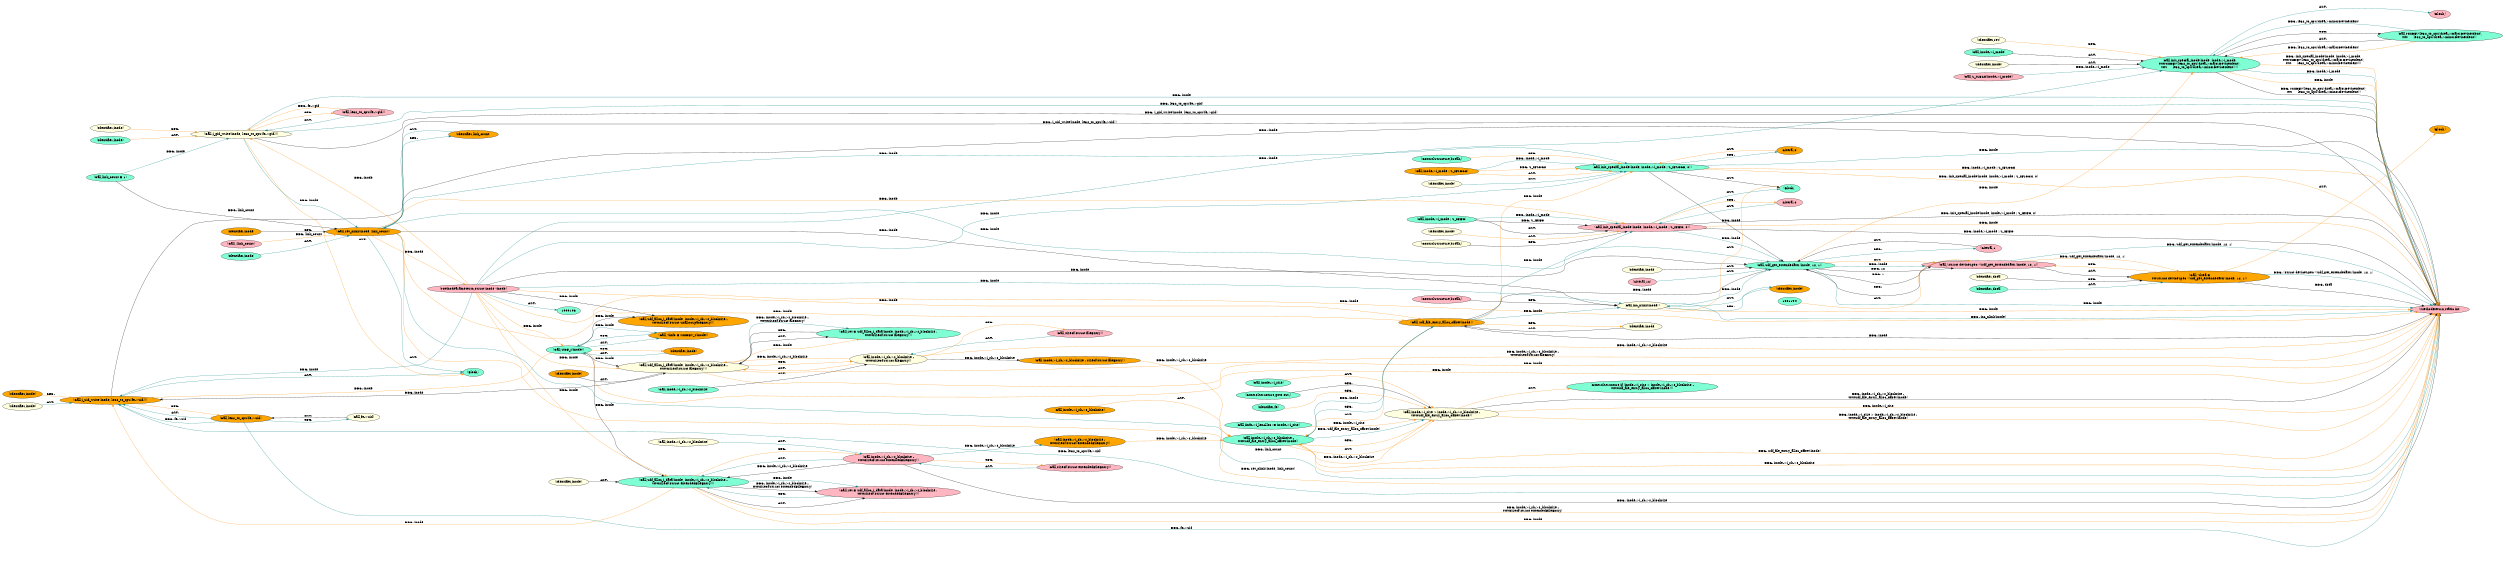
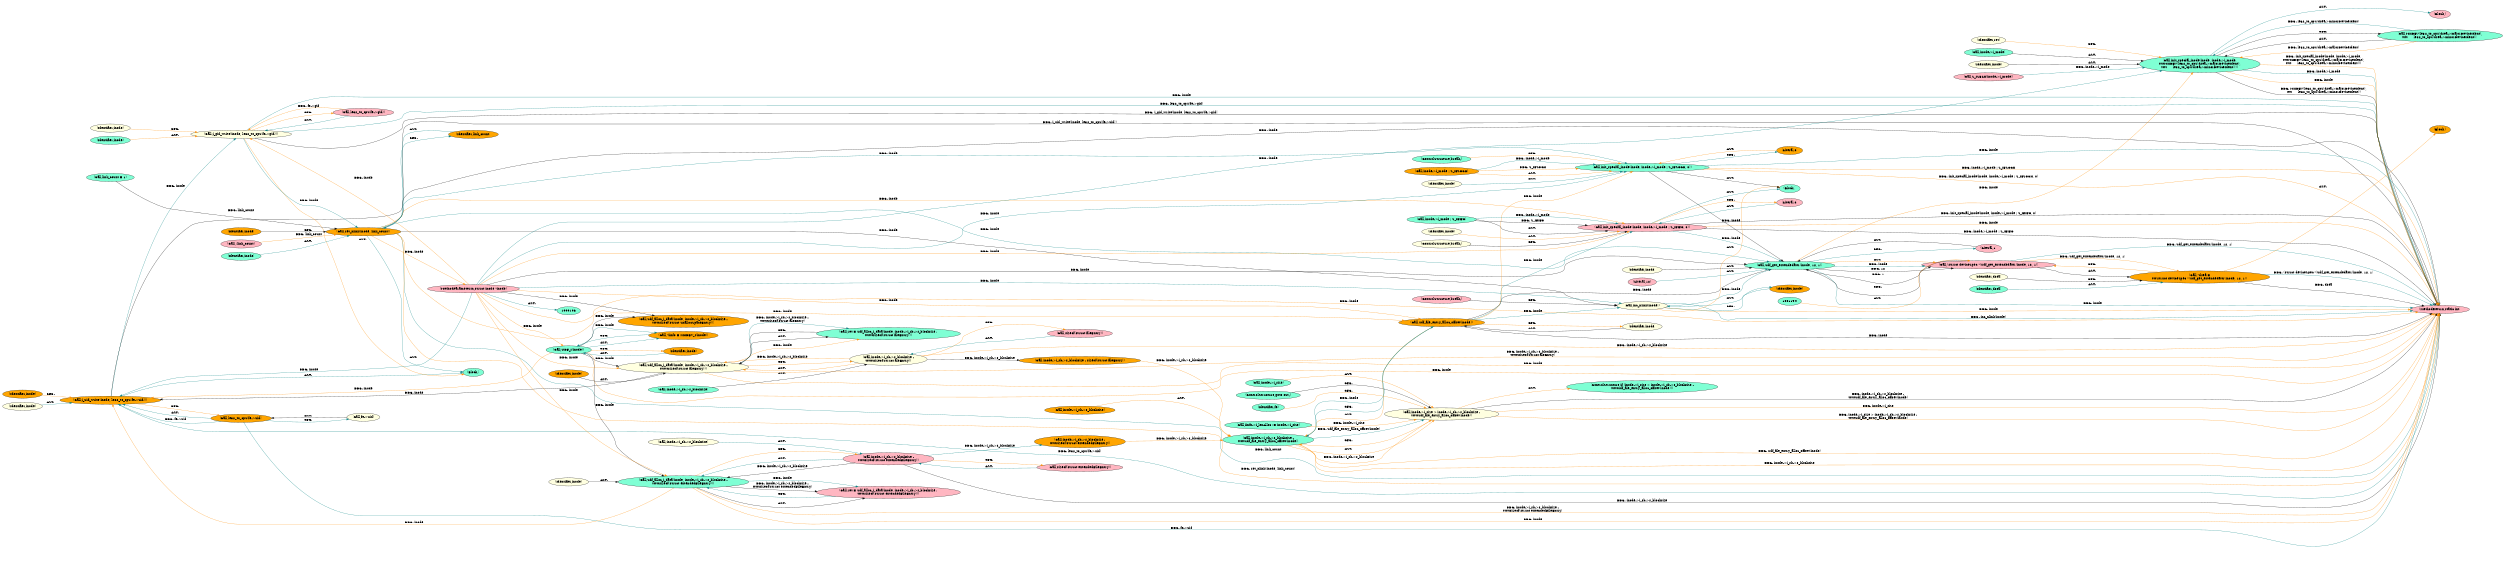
(174, 156) -> (148, 255)
none -> (1022, 253)
